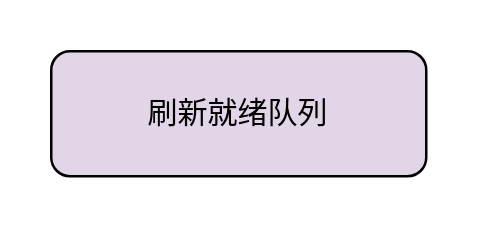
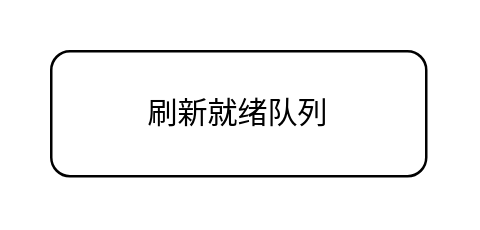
(239, 114) -> (239, 114)
